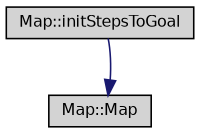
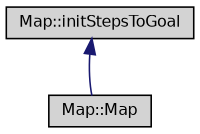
(110, 59) -> (90, 75)
